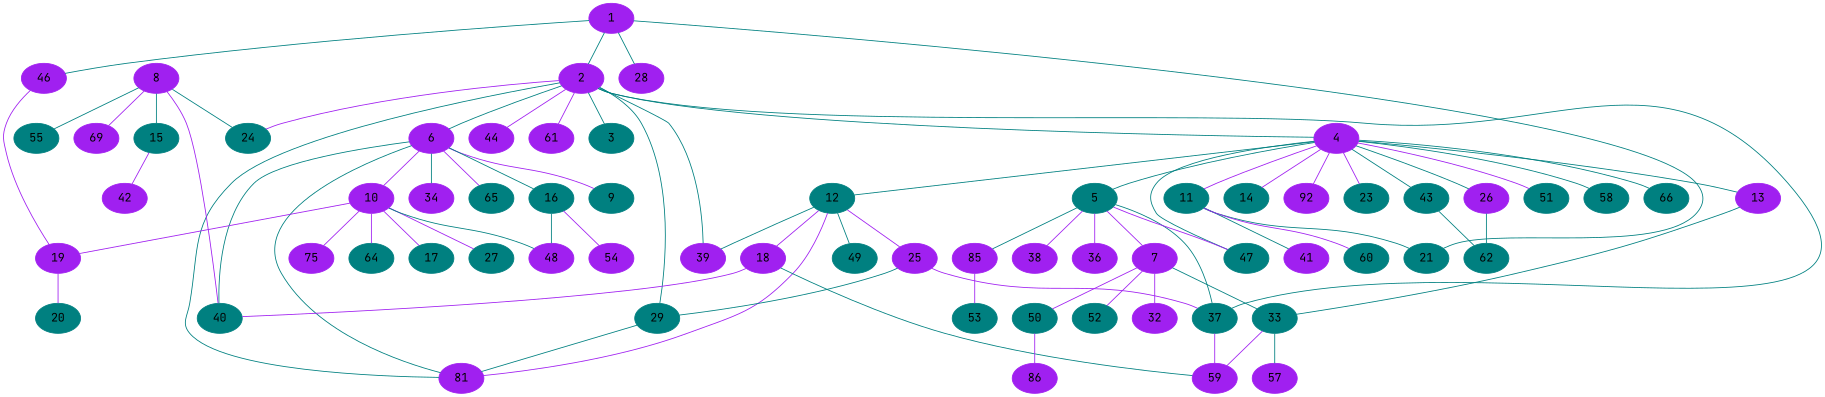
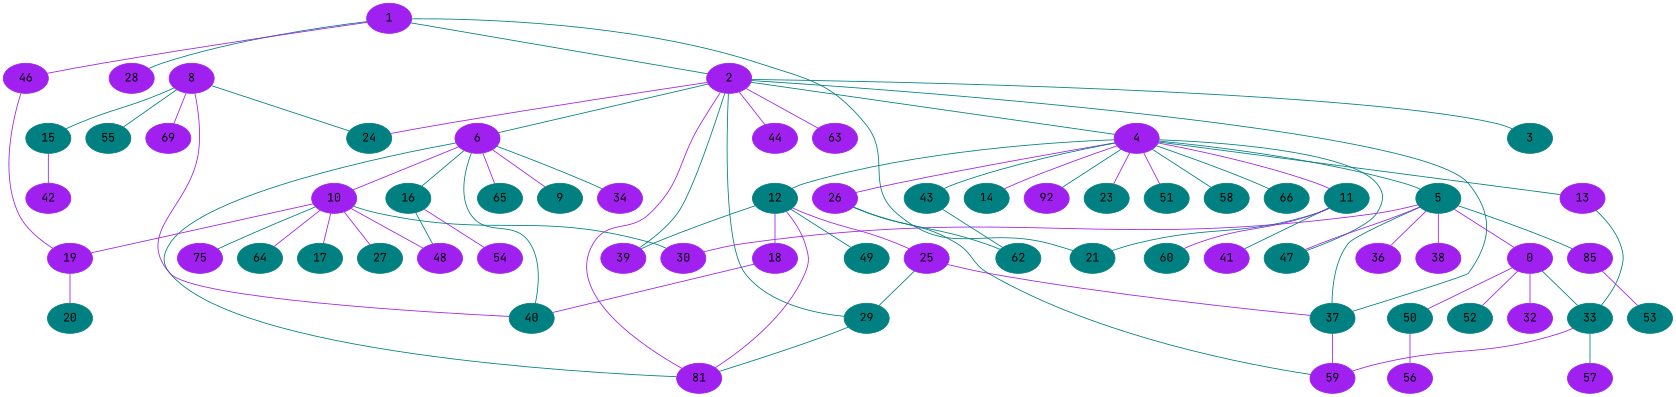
(327, 41) -> (191, 49)
(551, 138) -> (835, 138)
(1413, 166) -> (985, 166)
(1321, 168) -> (1092, 168)
(220, 196) -> (616, 228)
(341, 228) -> (266, 227)
(461, 228) -> (387, 228)
none -> (683, 258)
(1155, 258) -> (1530, 258)
(981, 343) -> (1072, 313)
(1035, 378) -> (1410, 378)
